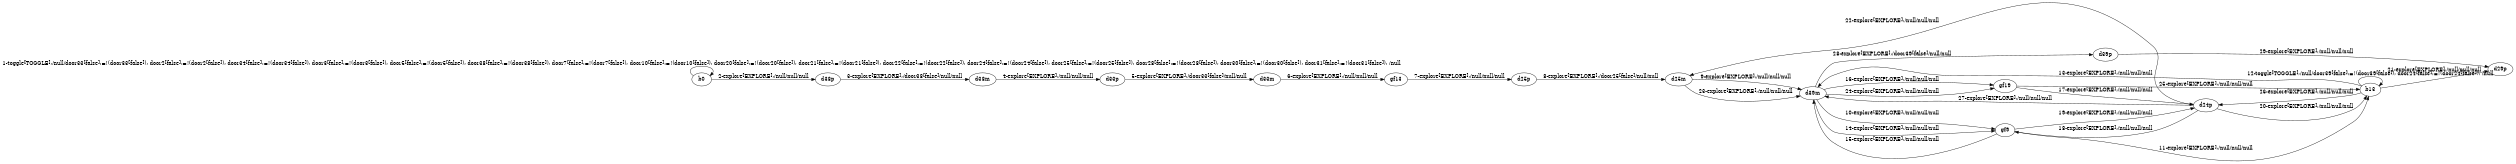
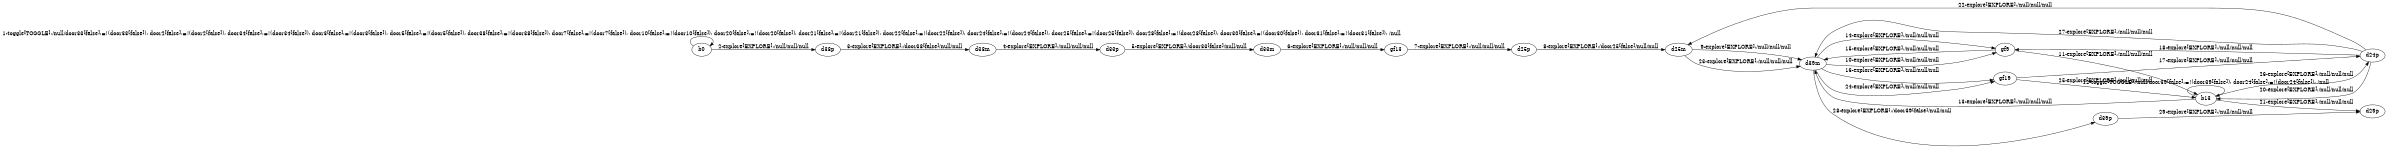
(2103, 121) -> none
